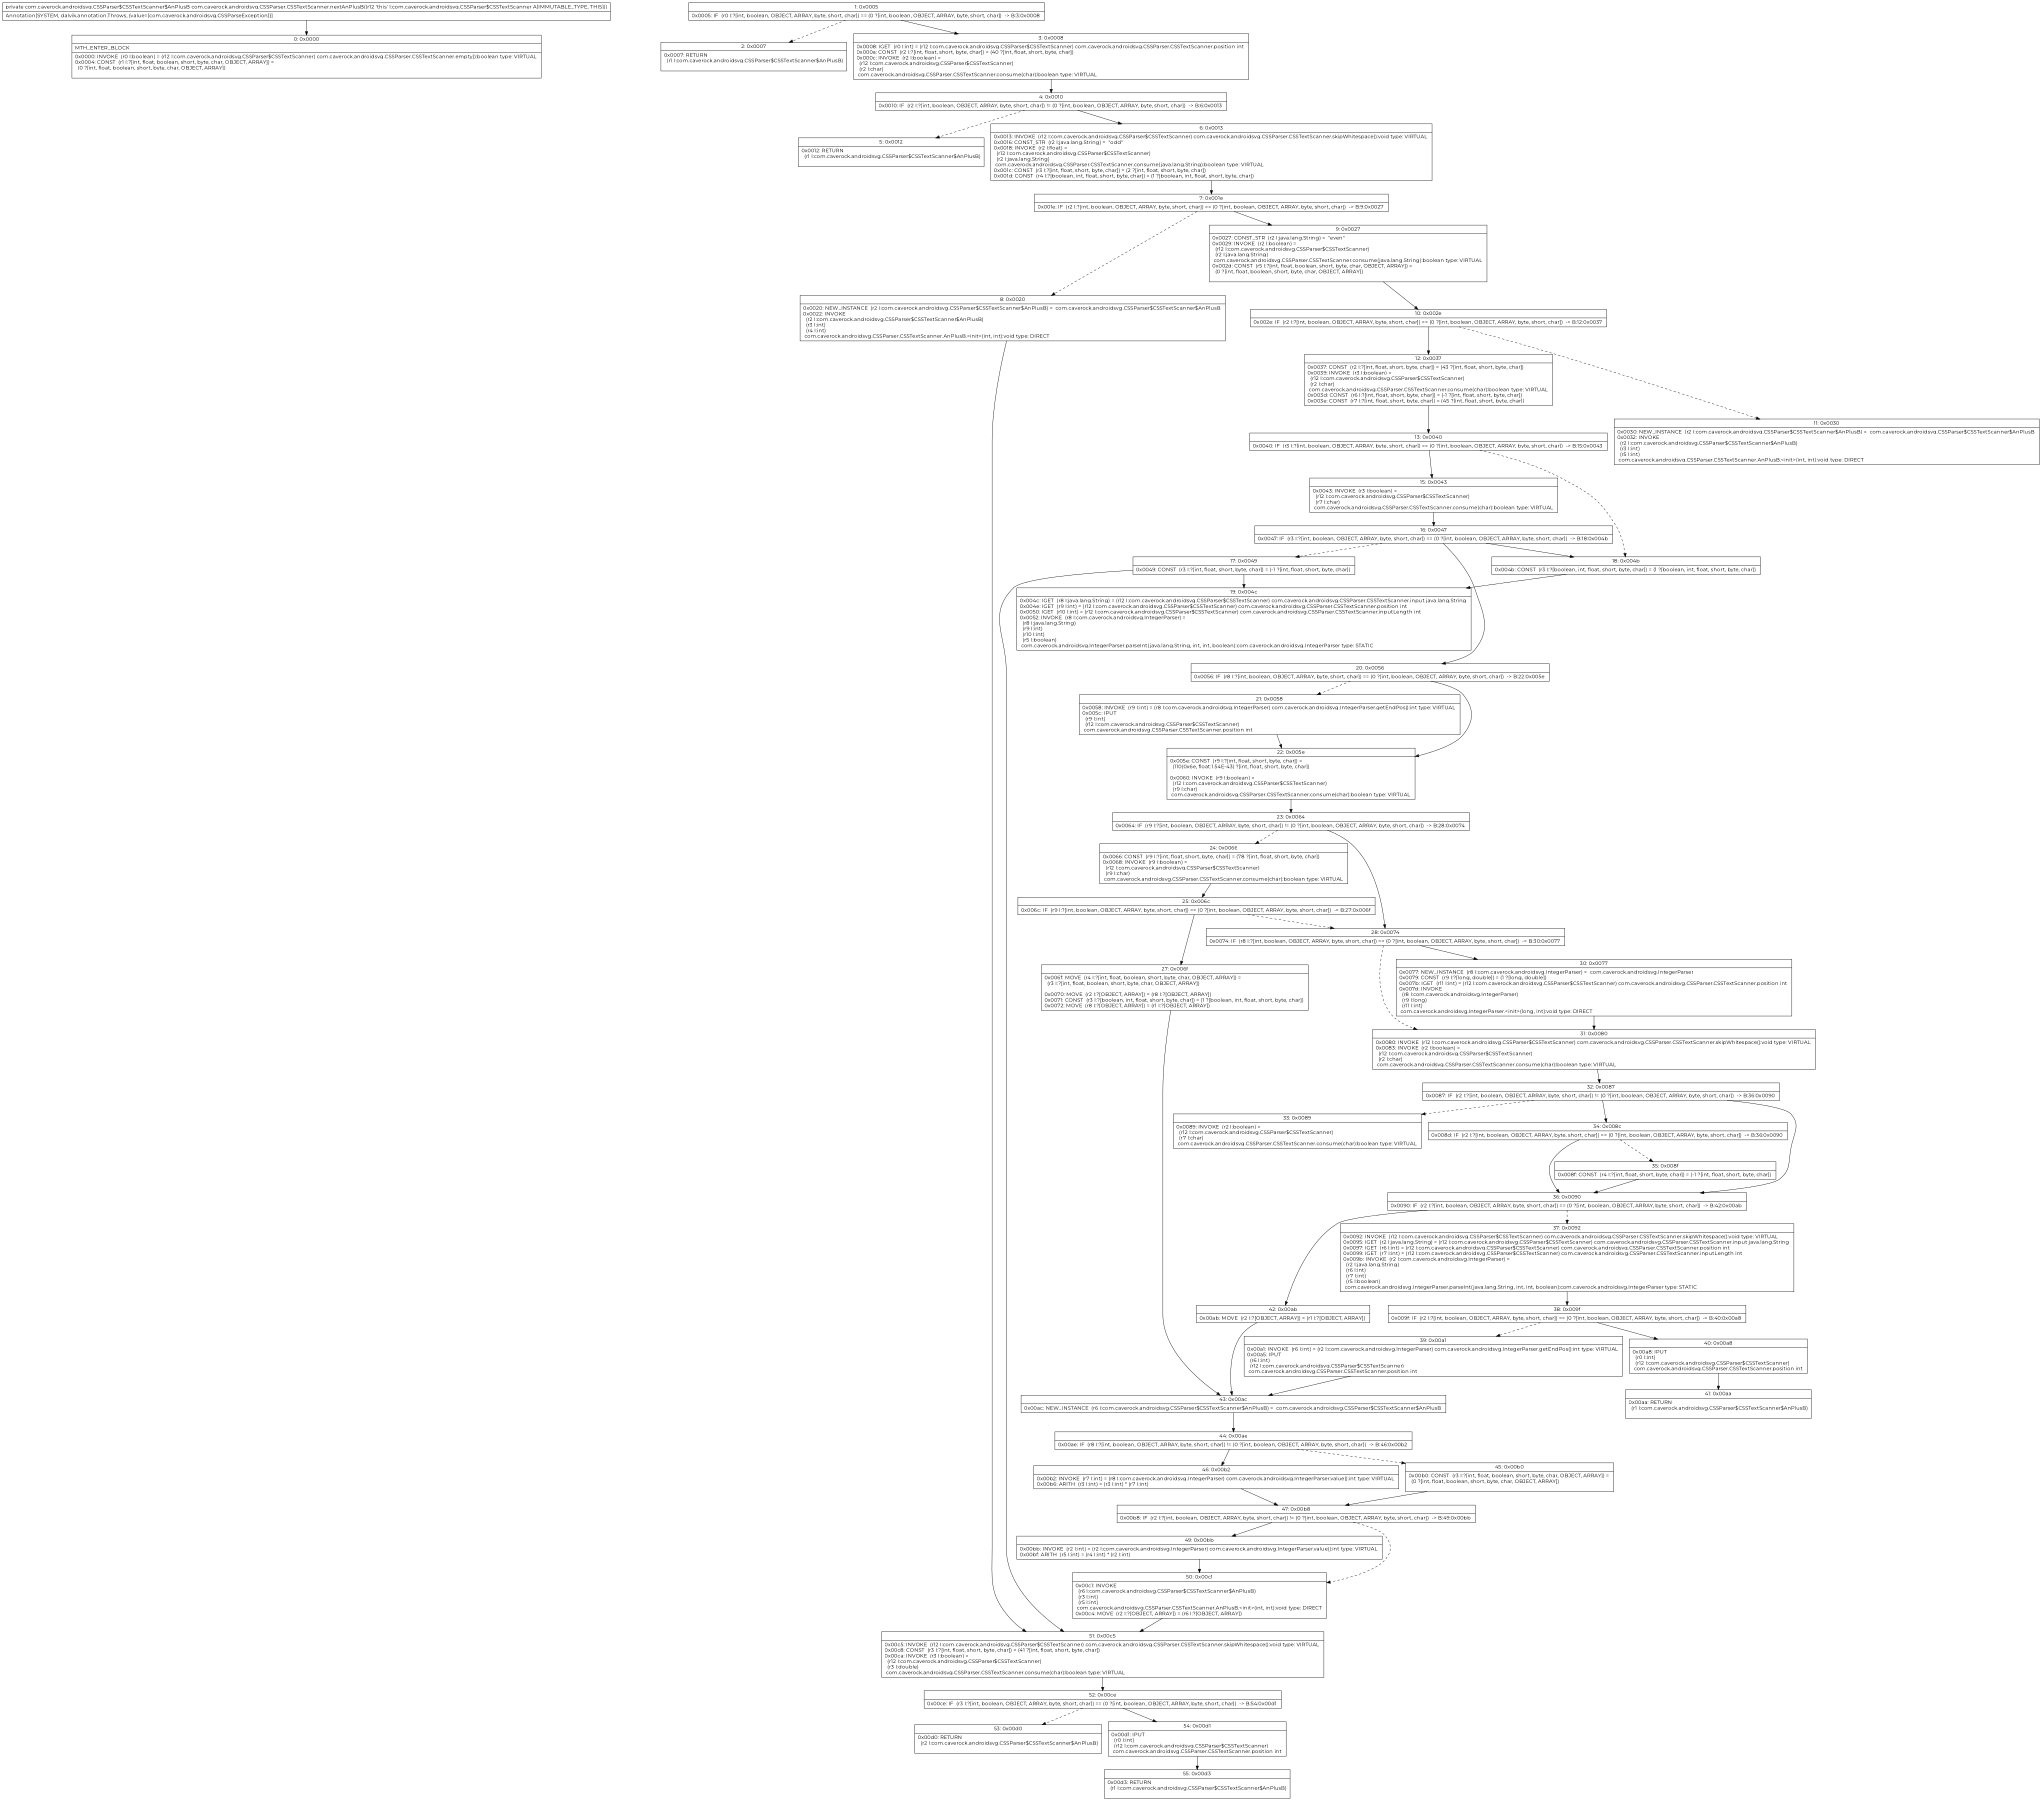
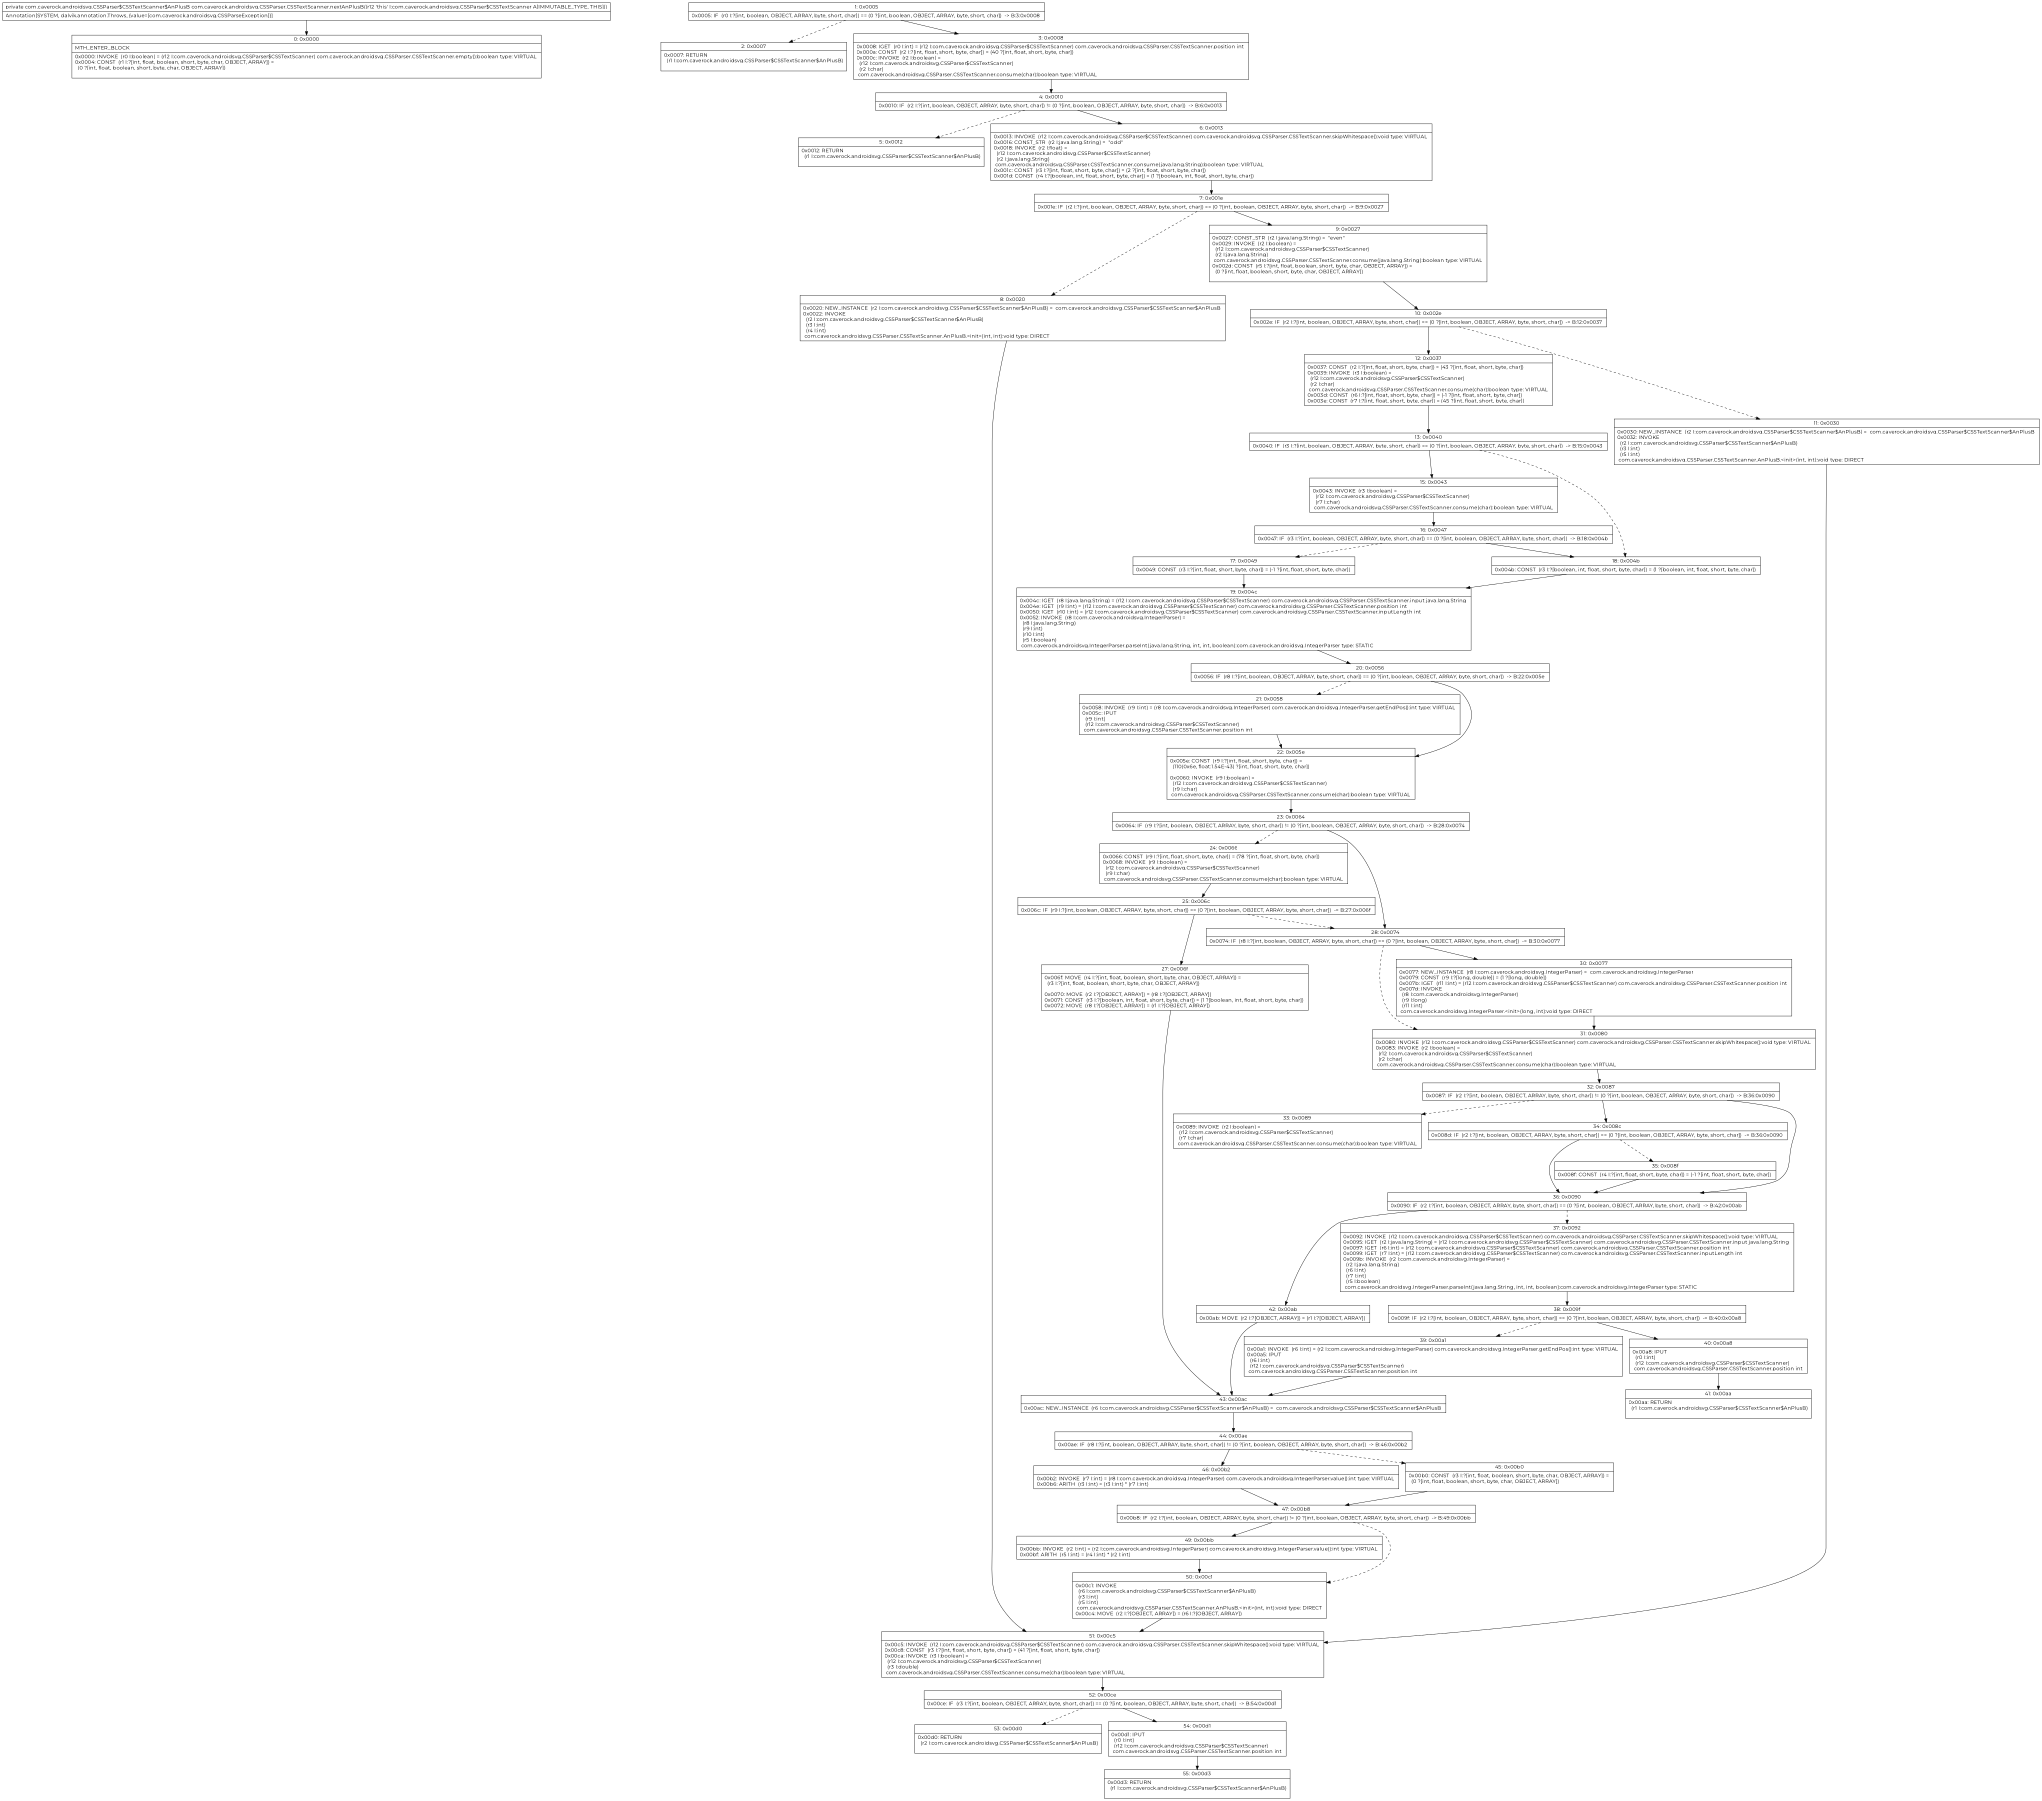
(1482, 608) -> (1332, 656)
(1006, 1056) -> (1826, 1264)
